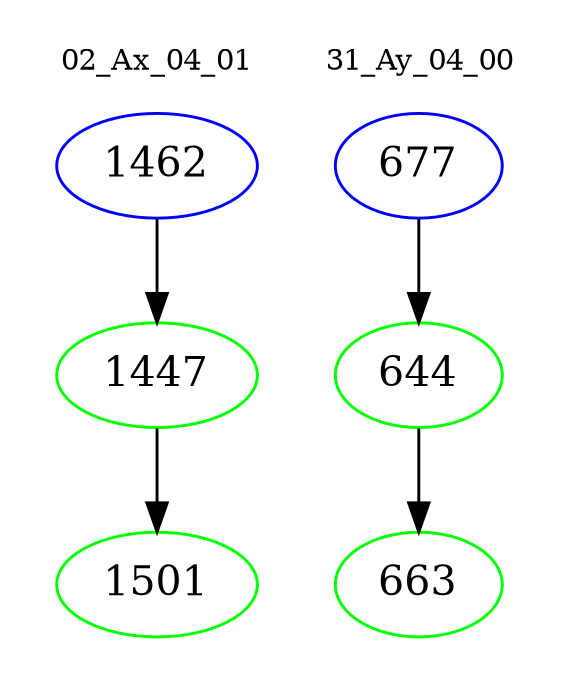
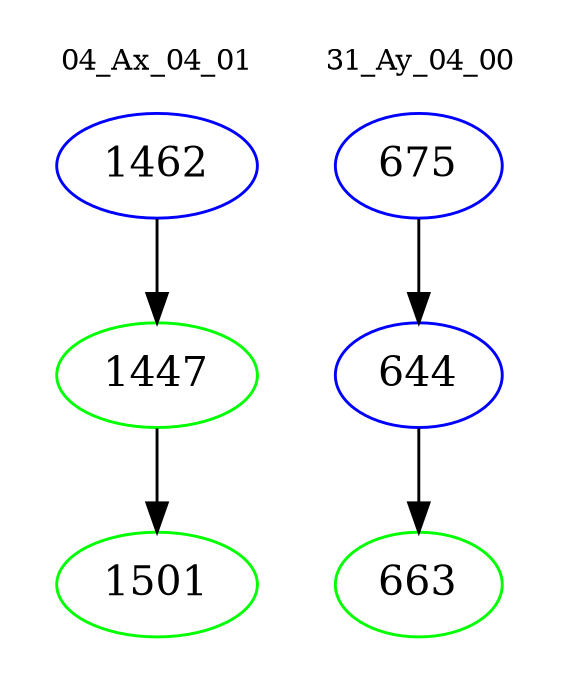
(157, 63) -> (157, 63)
(419, 166) -> (419, 166)
(419, 375) -> (419, 375)
